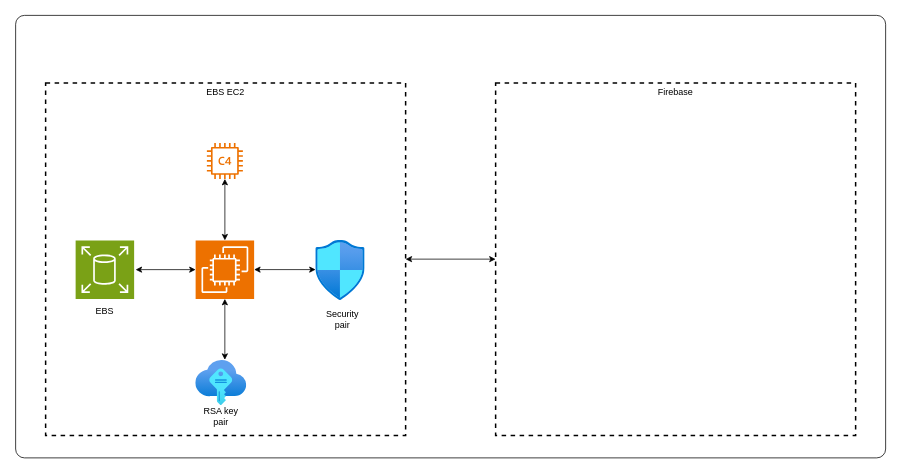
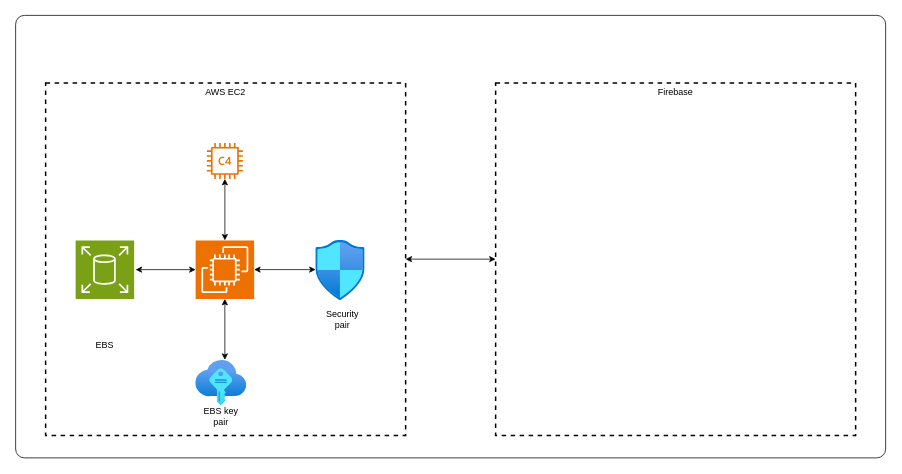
(225, 92) -> (225, 92)
(105, 312) -> (105, 345)
(221, 417) -> (221, 417)
